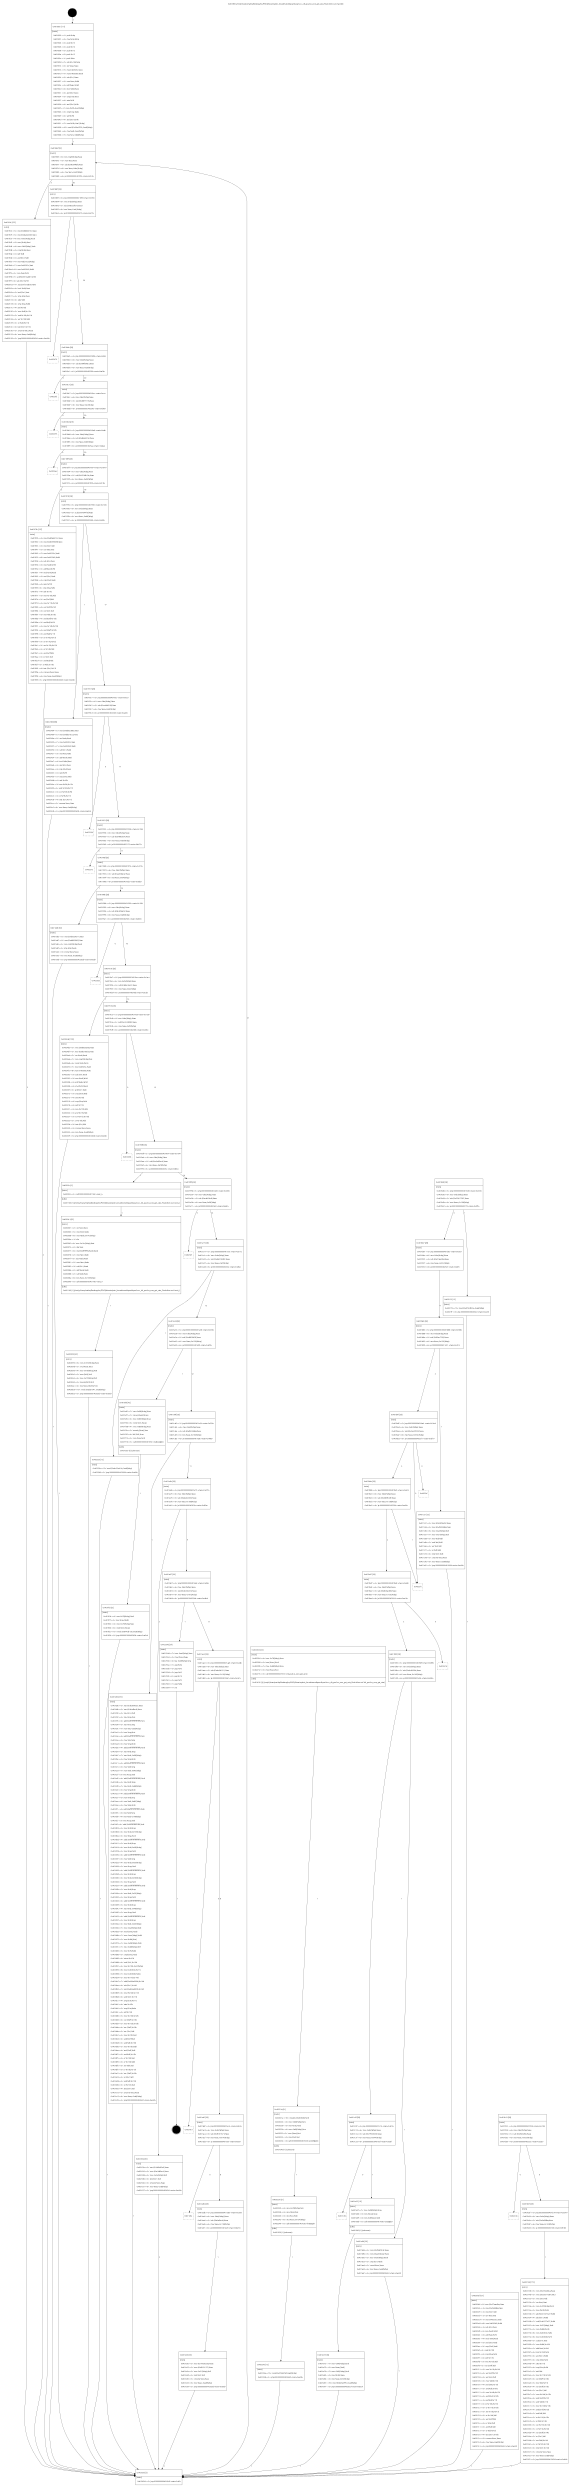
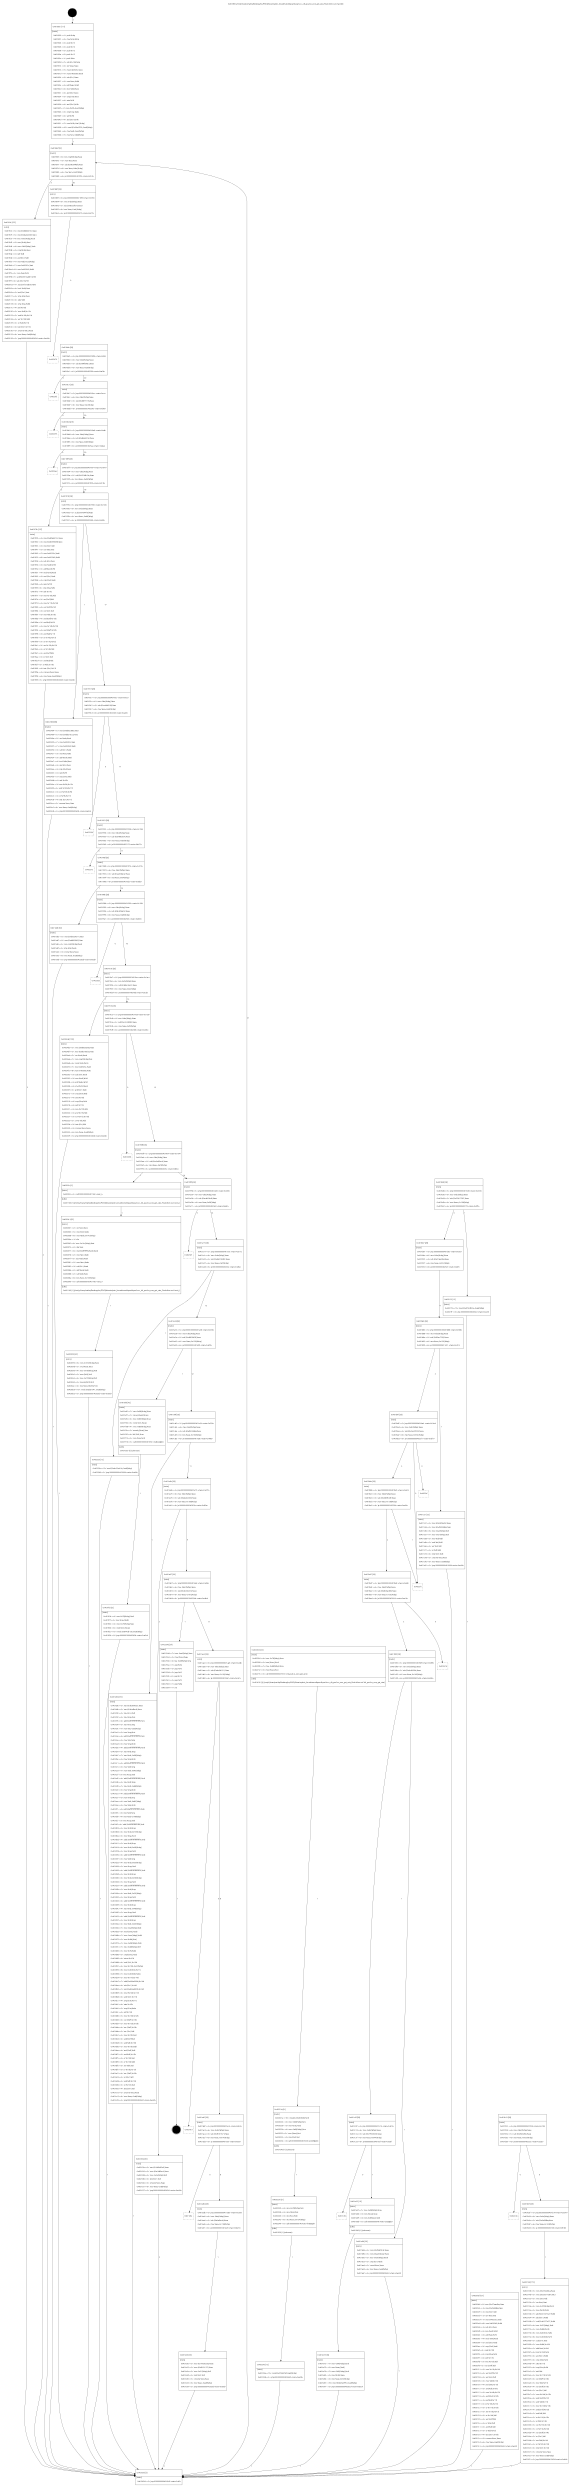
(78, 280) -> none
